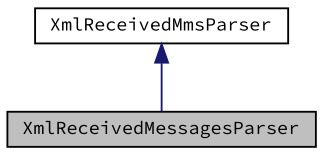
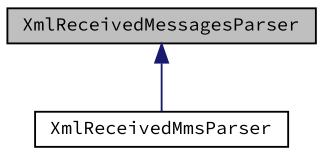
(162, 87) -> (162, 87)
